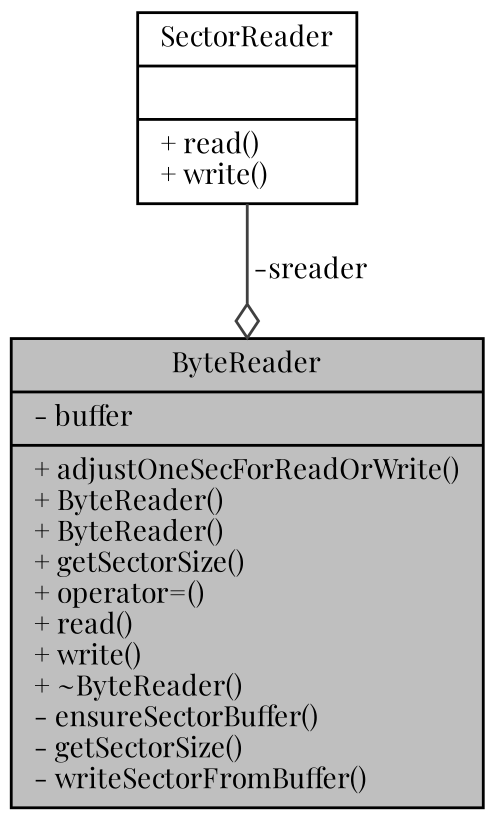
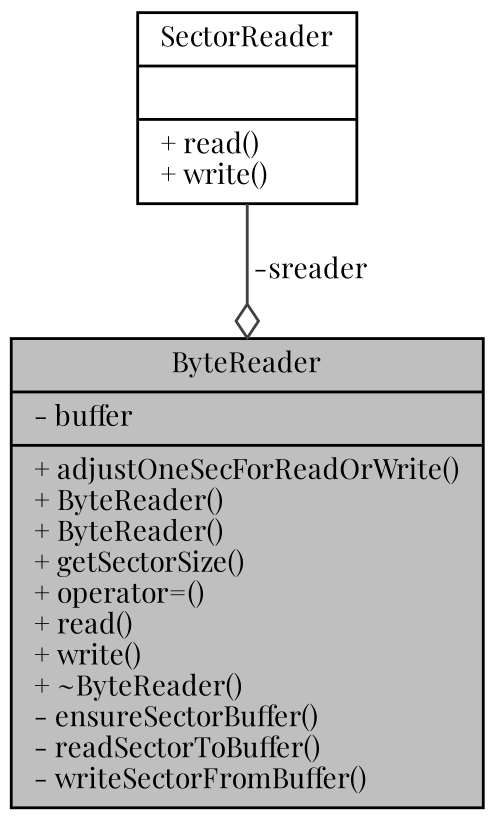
(139, 749) -> (178, 749)
